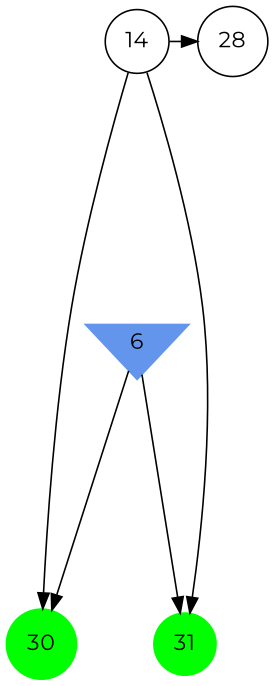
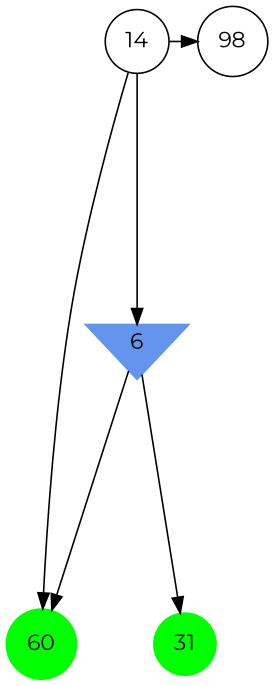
(233, 41) -> (233, 41)
(205, 332) -> (137, 191)
(41, 644) -> (41, 644)
